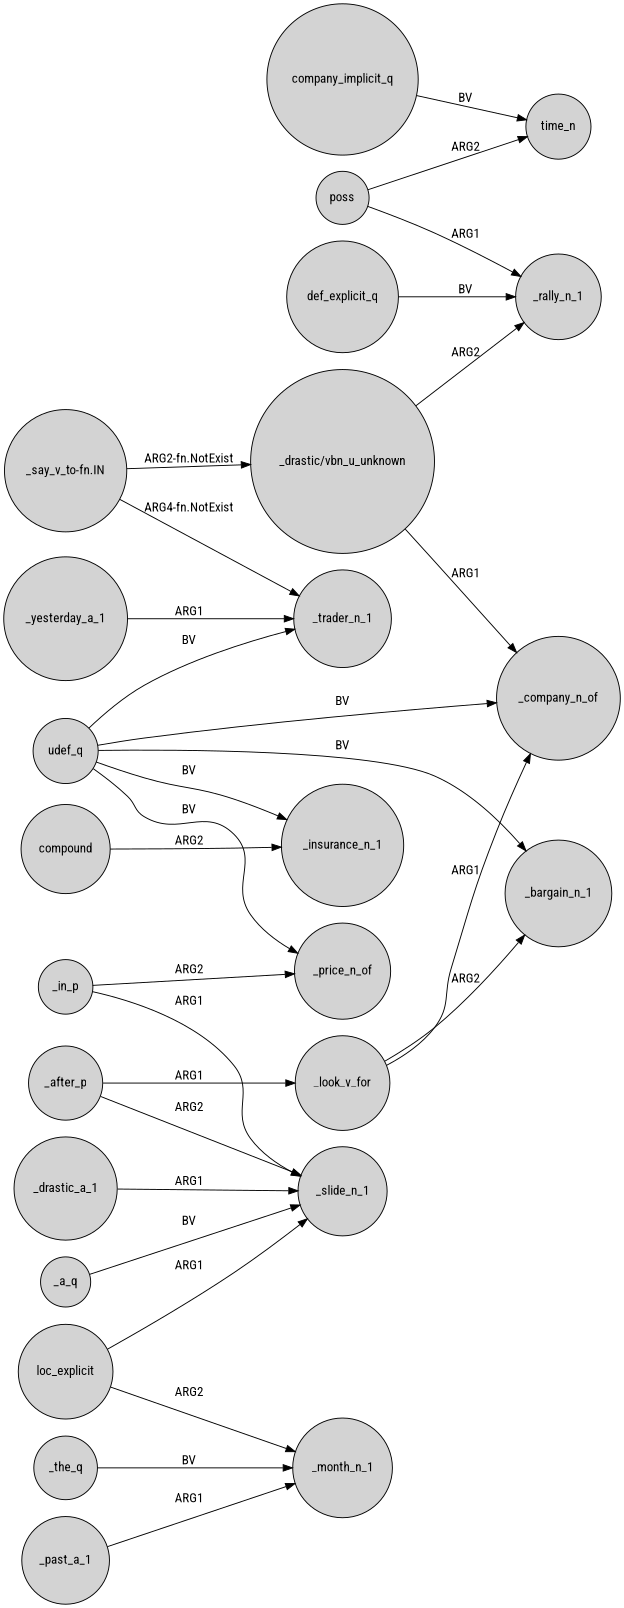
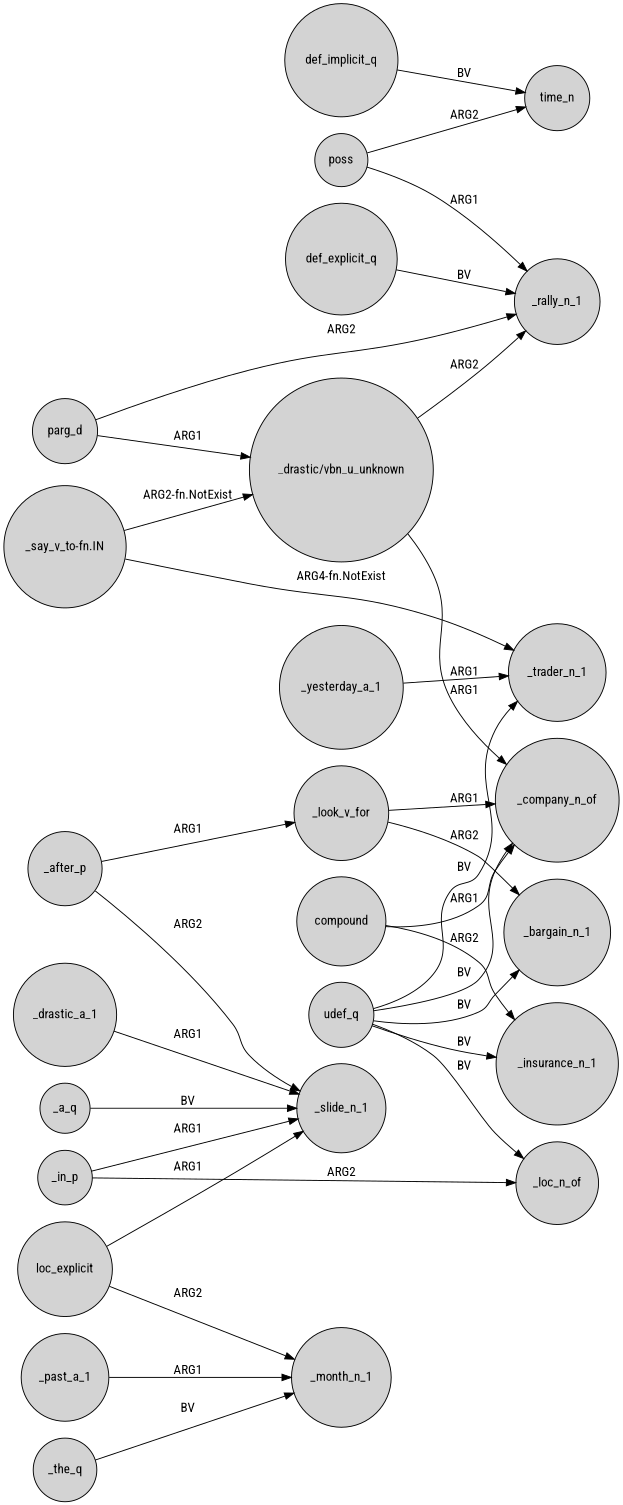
(343, 79) -> (341, 60)
none -> (65, 431)
none -> (464, 914)
(343, 971) -> (557, 1183)
